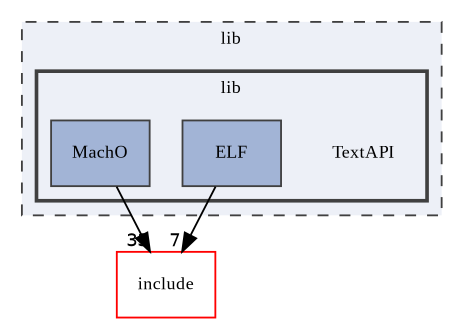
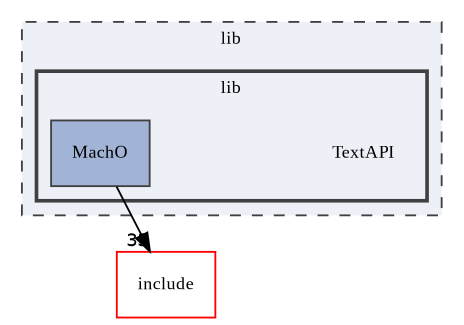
(232, 153) -> none
